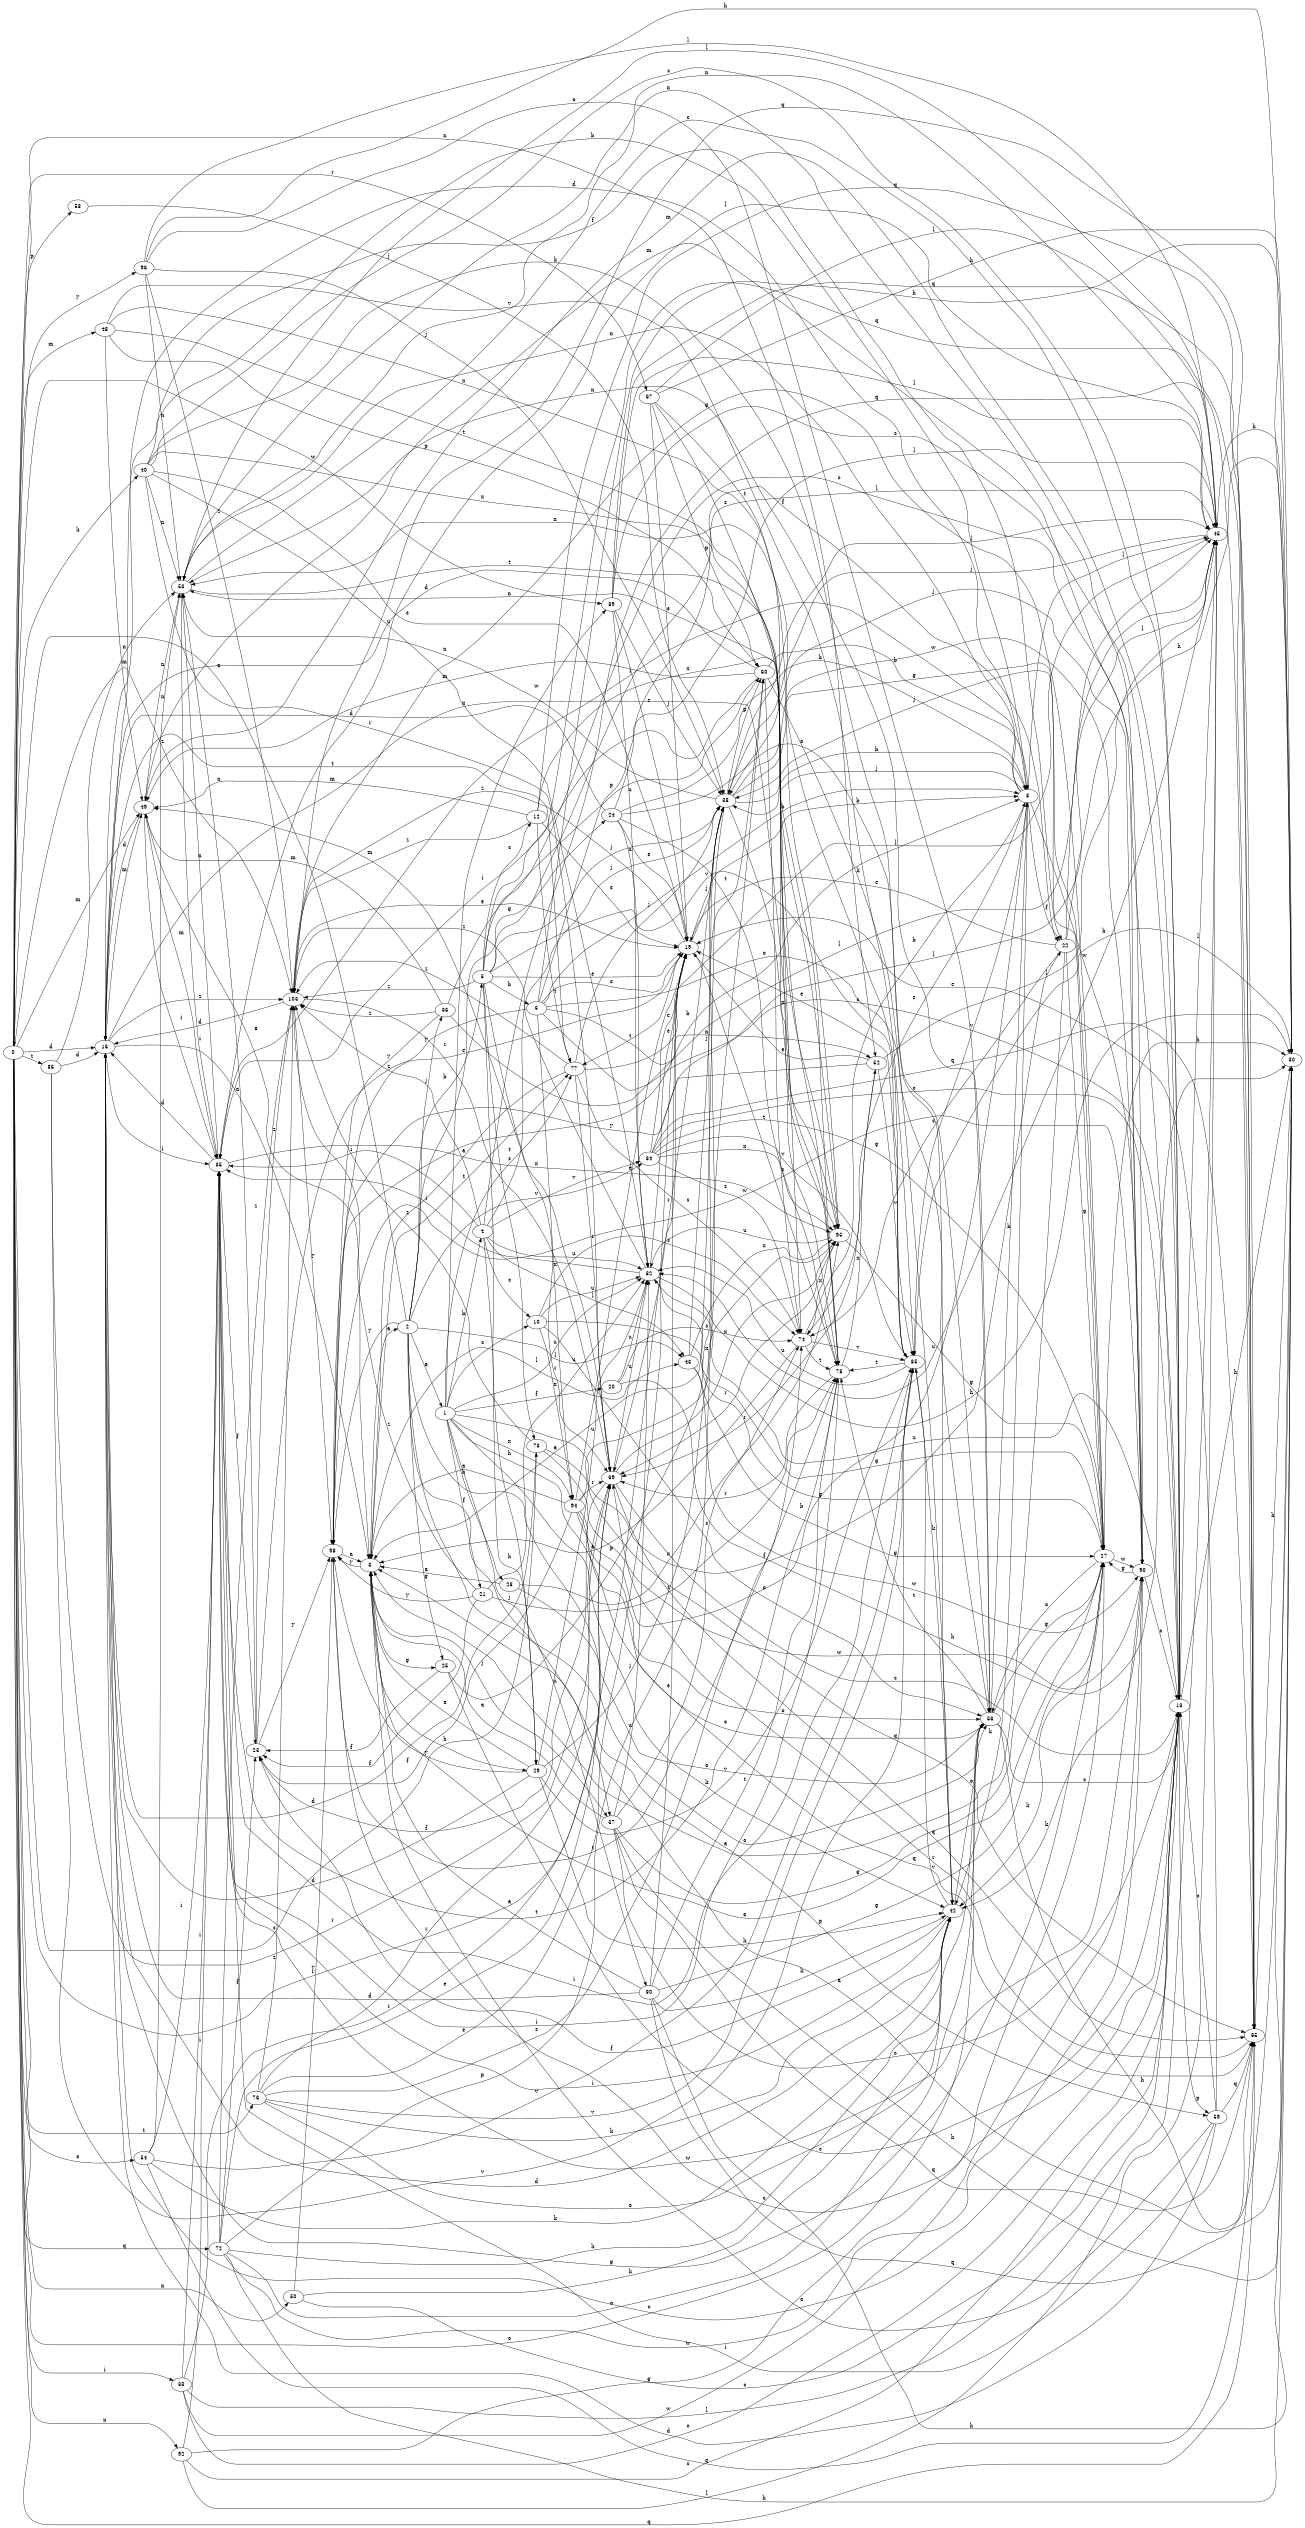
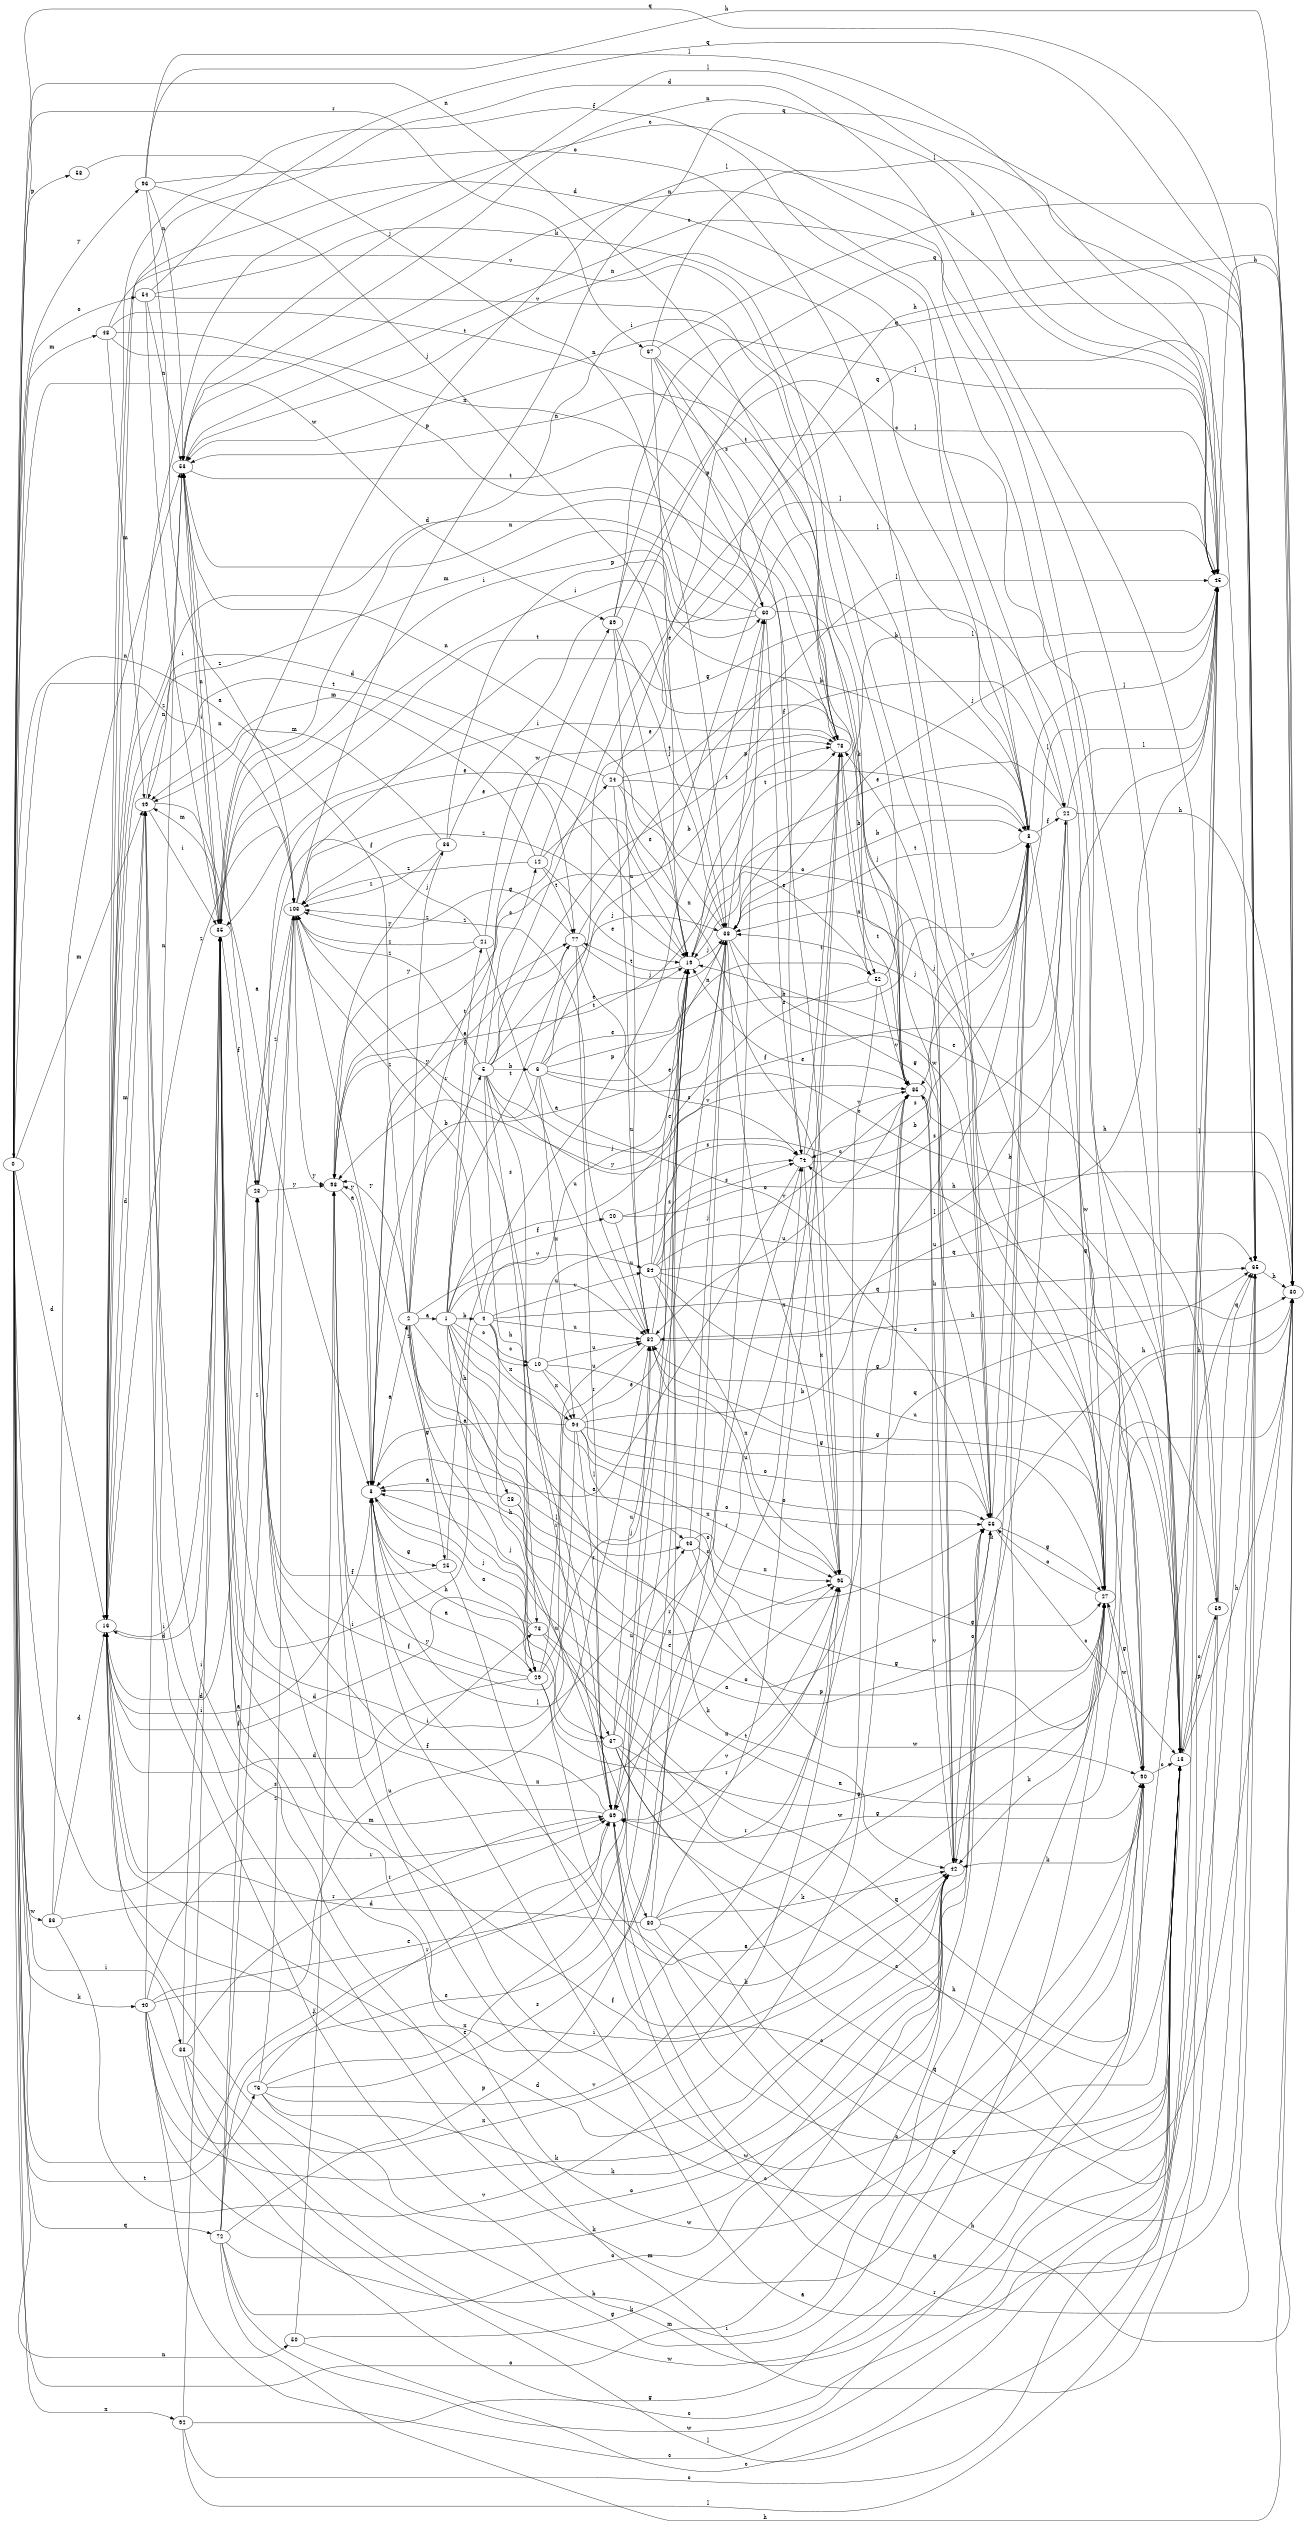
(32, 1057) -> (33, 1912)
(421, 1837) -> none
